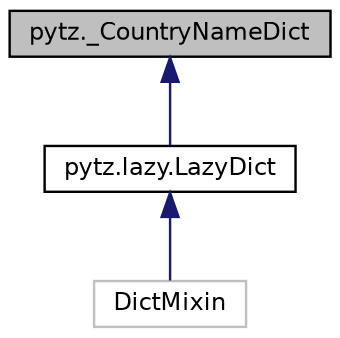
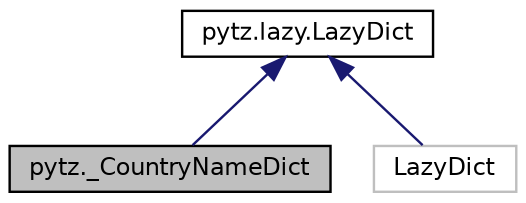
(170, 114) -> (230, 110)
(170, 304) -> (445, 169)
